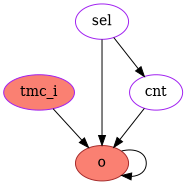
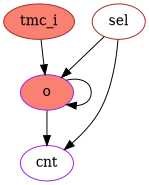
(102, 22) -> (119, 22)
(39, 92) -> (39, 22)
(132, 124) -> (47, 123)
(102, 163) -> (47, 92)
